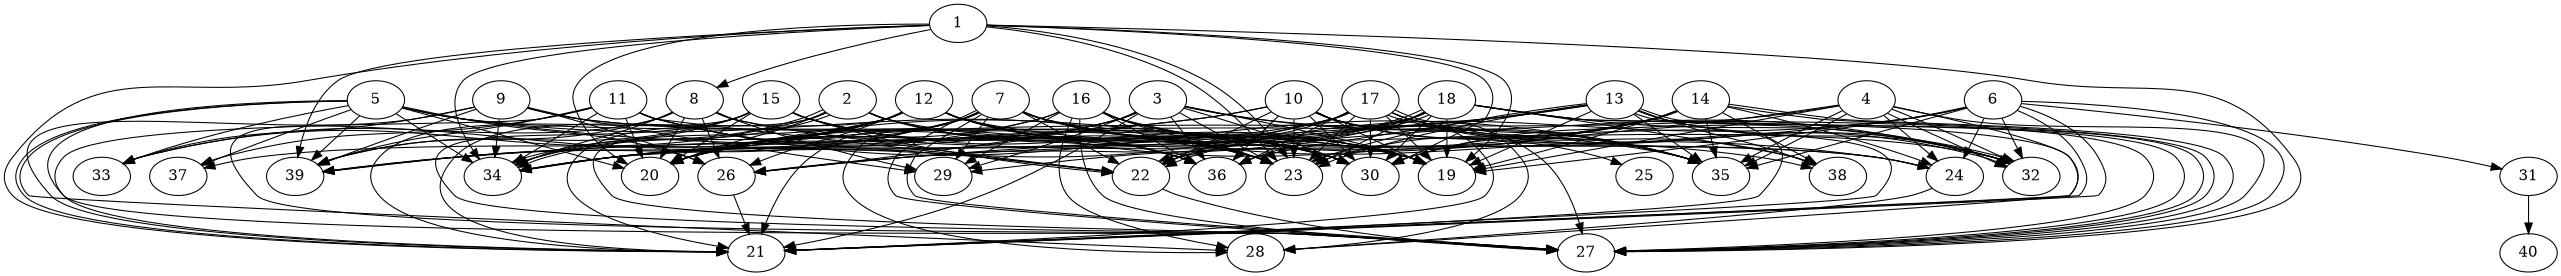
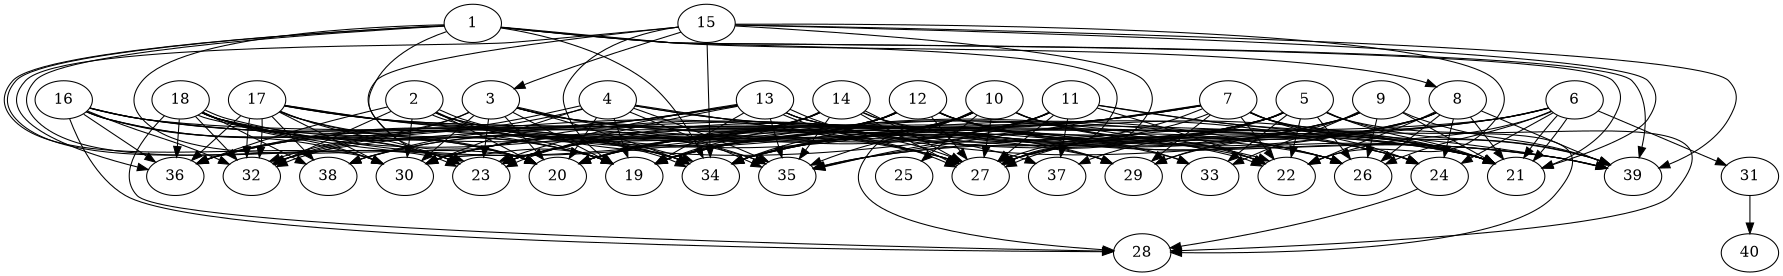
(1027, 138) -> (614, 53)
(738, 207) -> (1484, 134)
(1266, 217) -> (1030, 135)
